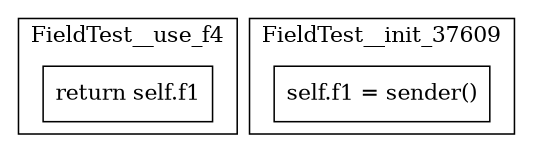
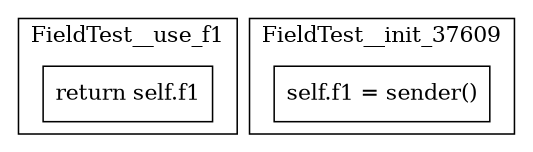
(128, 36) -> (128, 36)
